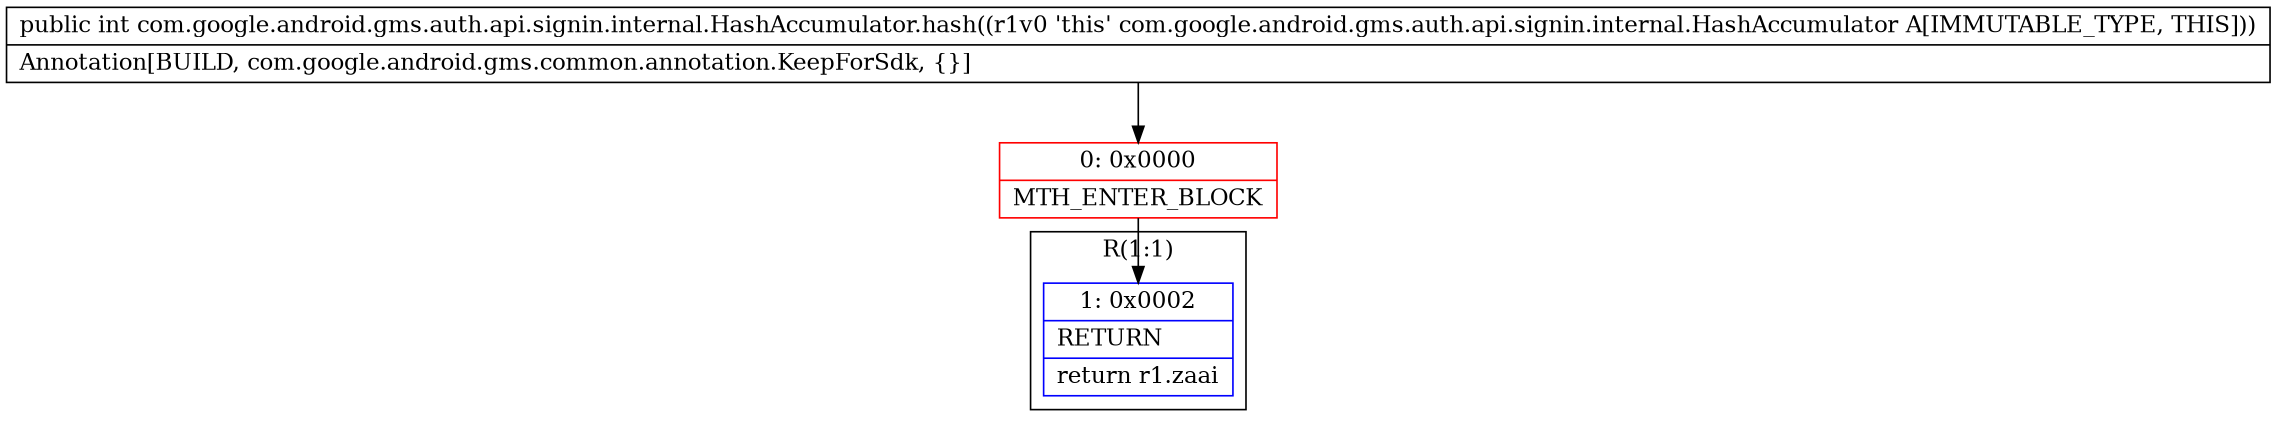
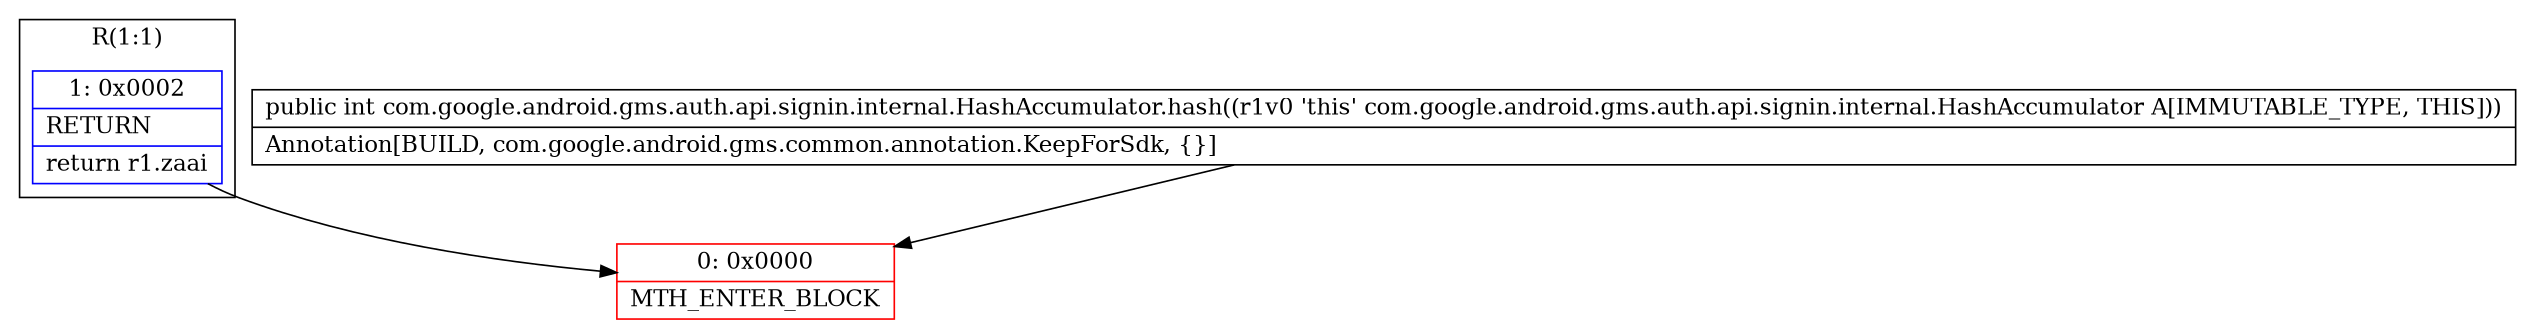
(1138, 242) -> (401, 242)
